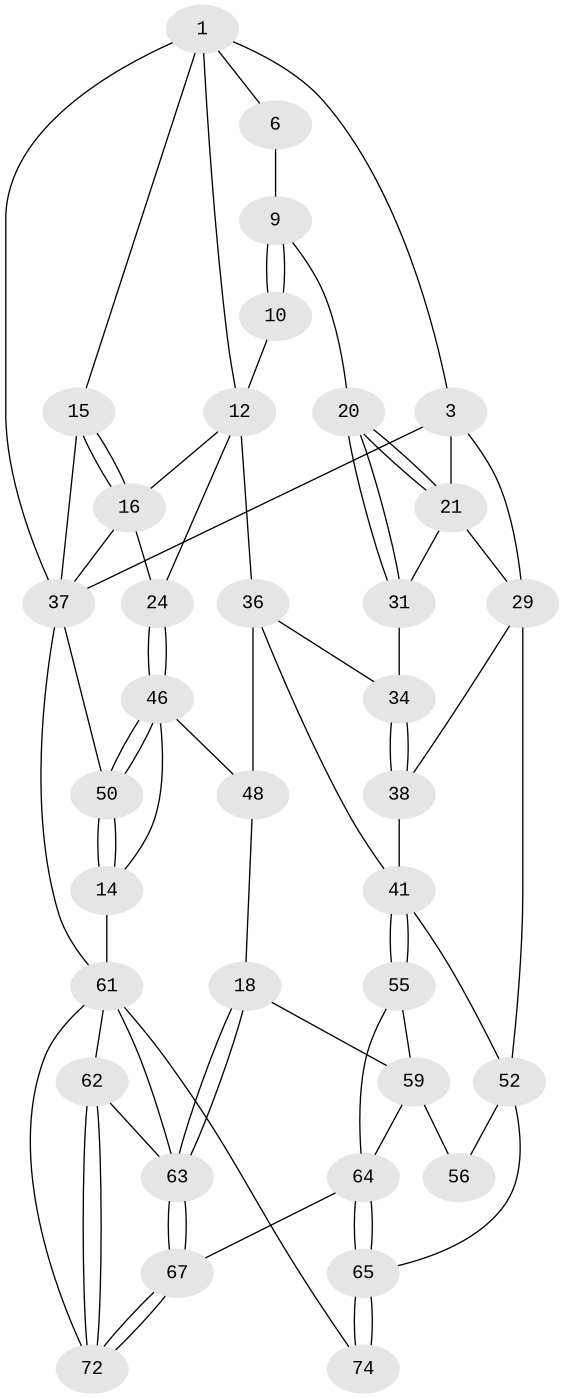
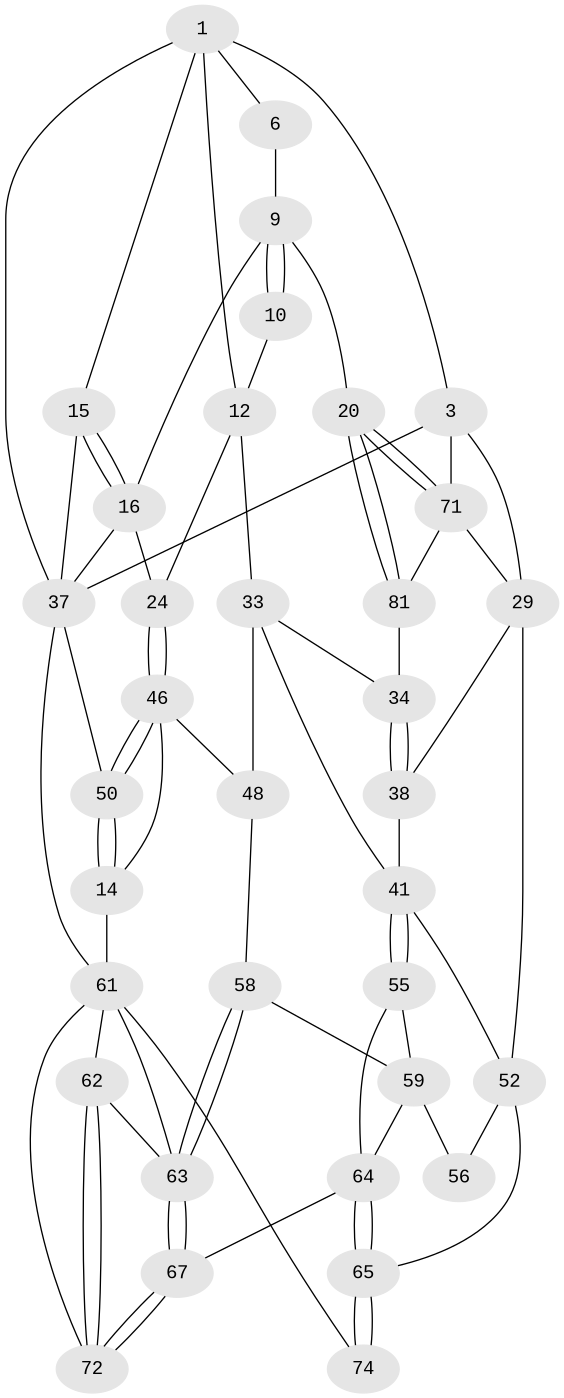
(184, 460) -> (193, 360)
(451, 508) -> (451, 508)
(253, 603) -> (253, 603)
(399, 603) -> (399, 603)
(245, 986) -> (245, 986)
